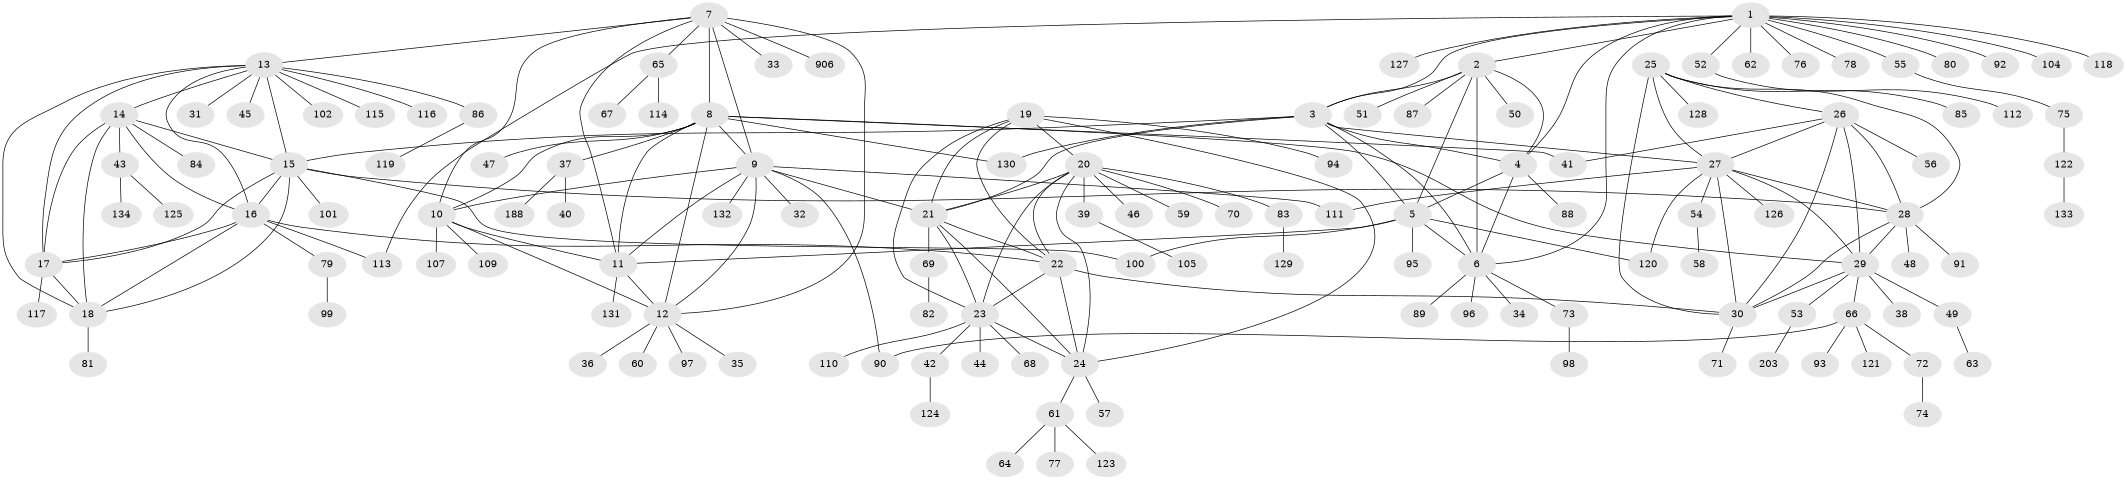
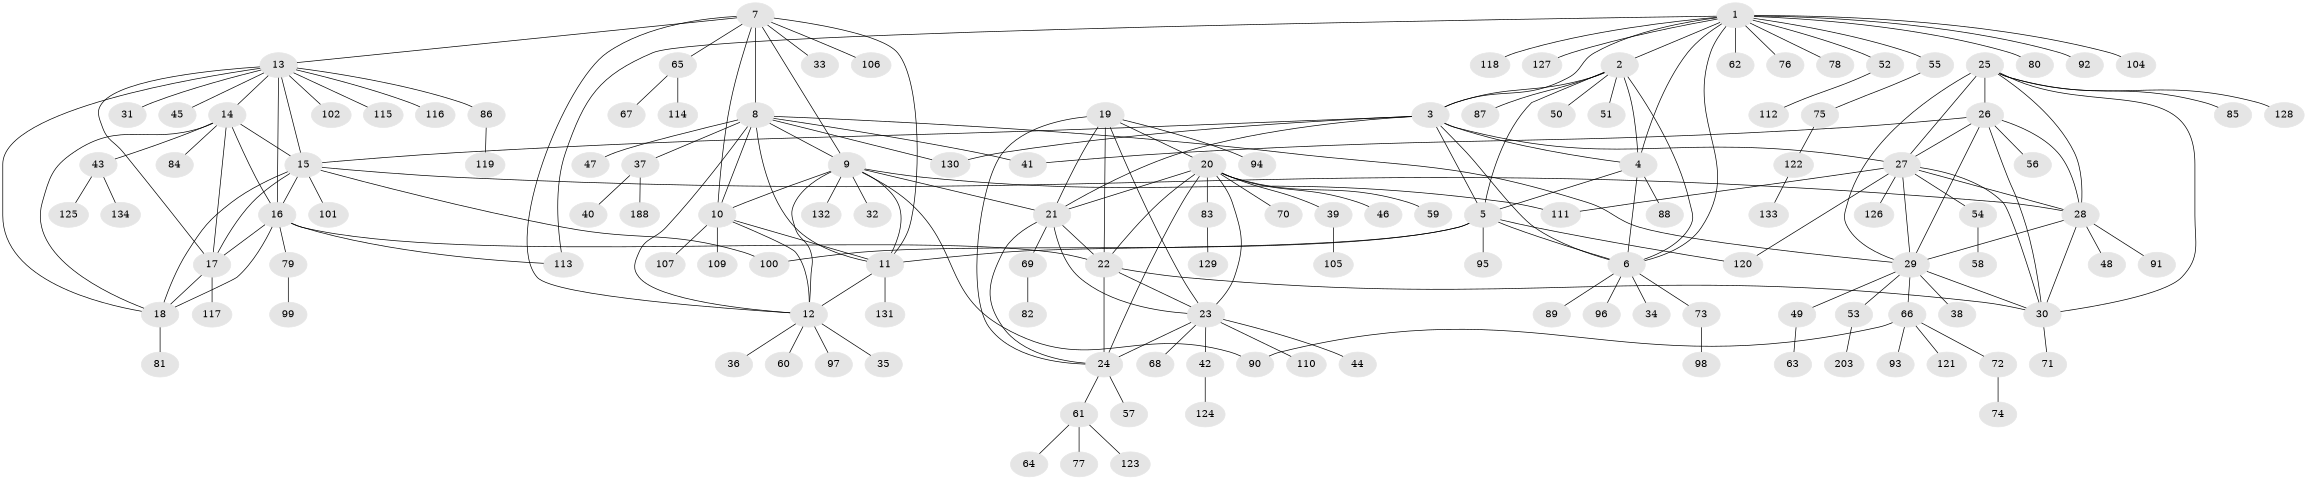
(825, 65) -> (871, 65)
none -> (1874, 153)
